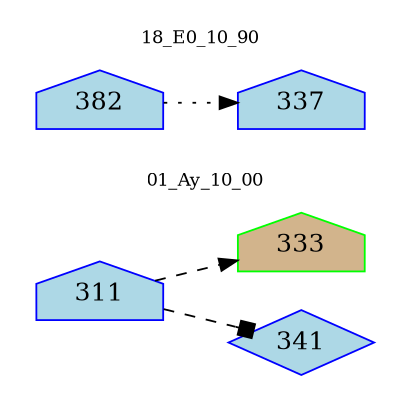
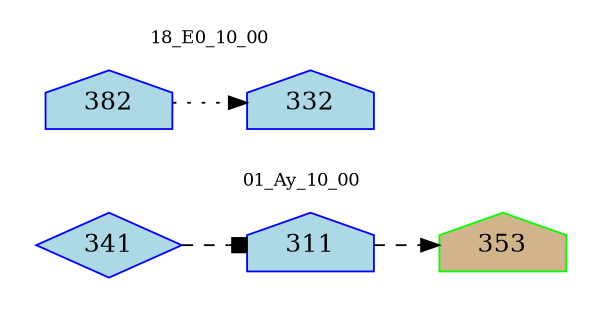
(201, 39) -> (210, 39)
(301, 103) -> (310, 103)
(301, 245) -> (503, 245)
(200, 318) -> (205, 245)
